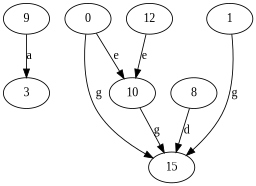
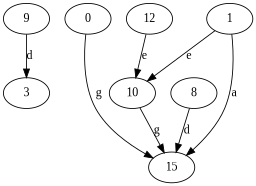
(108, 52) -> (185, 53)
(29, 56) -> (29, 56)
(234, 93) -> (234, 93)
